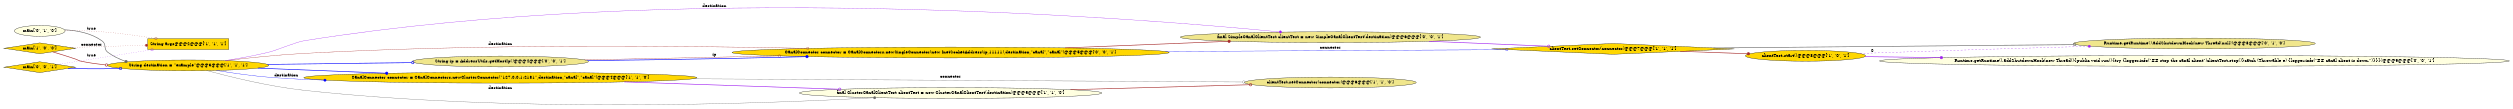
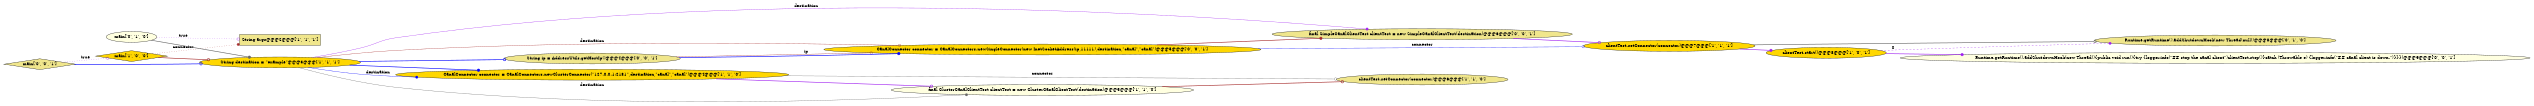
(110, 32) -> (197, 38)
(188, 44) -> (280, 40)
(1613, 49) -> (1669, 46)
(1714, 53) -> (1755, 50)
(104, 57) -> (84, 60)
(40, 67) -> (40, 64)
